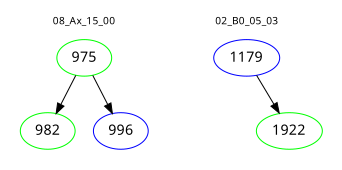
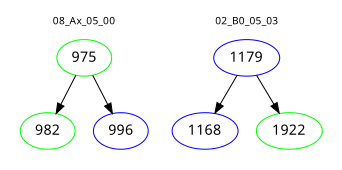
(84, 22) -> (84, 22)
none -> (205, 131)
